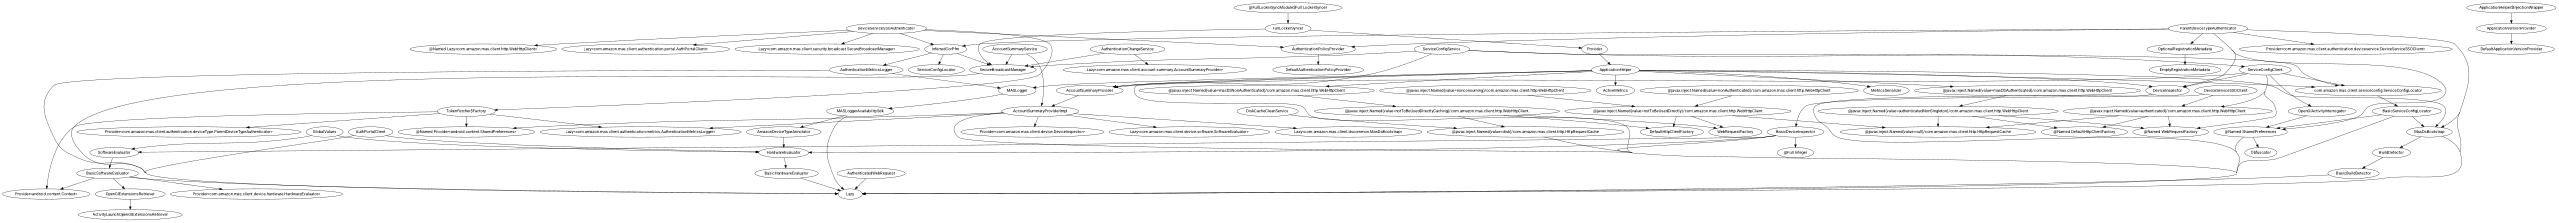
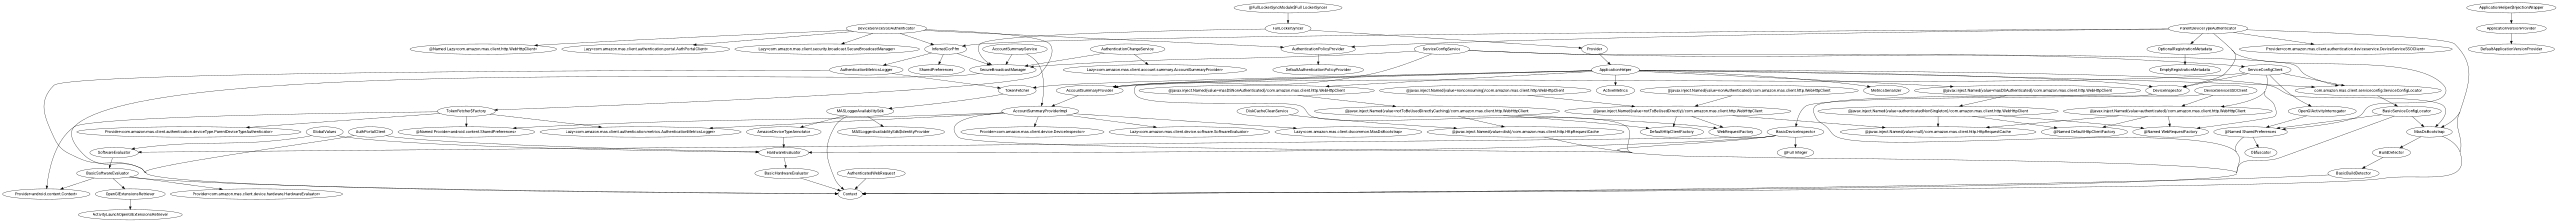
(936, 70) -> (936, 70)
(1017, 91) -> (1017, 91)
none -> (891, 132)
(850, 194) -> (850, 194)
